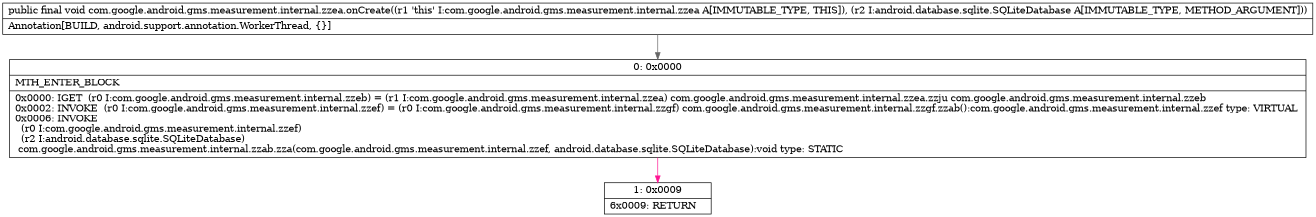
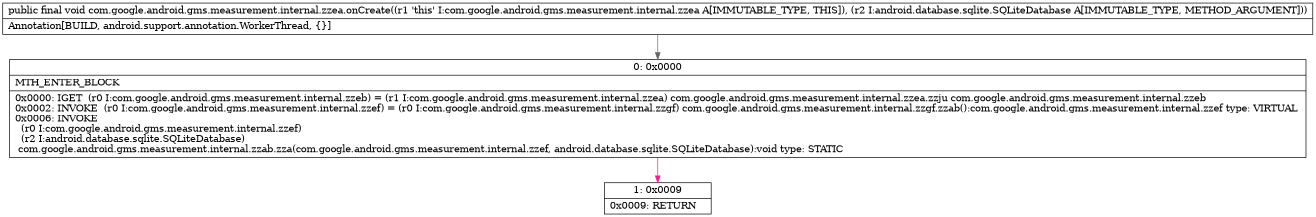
(658, 206) -> (658, 206)
